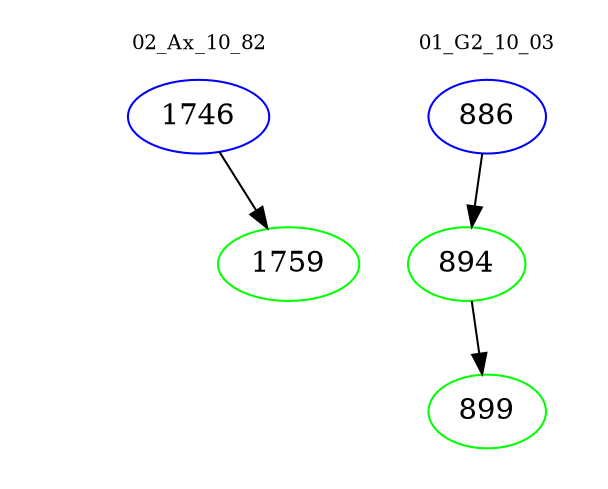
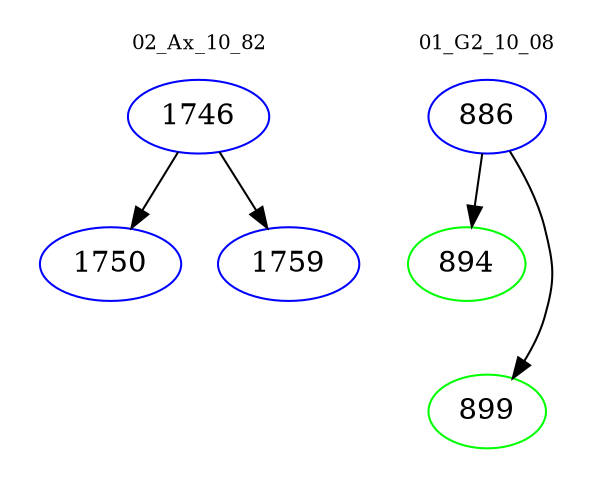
(487, 44) -> (487, 44)
none -> (111, 264)
(289, 264) -> (289, 264)
(475, 327) -> (551, 255)
